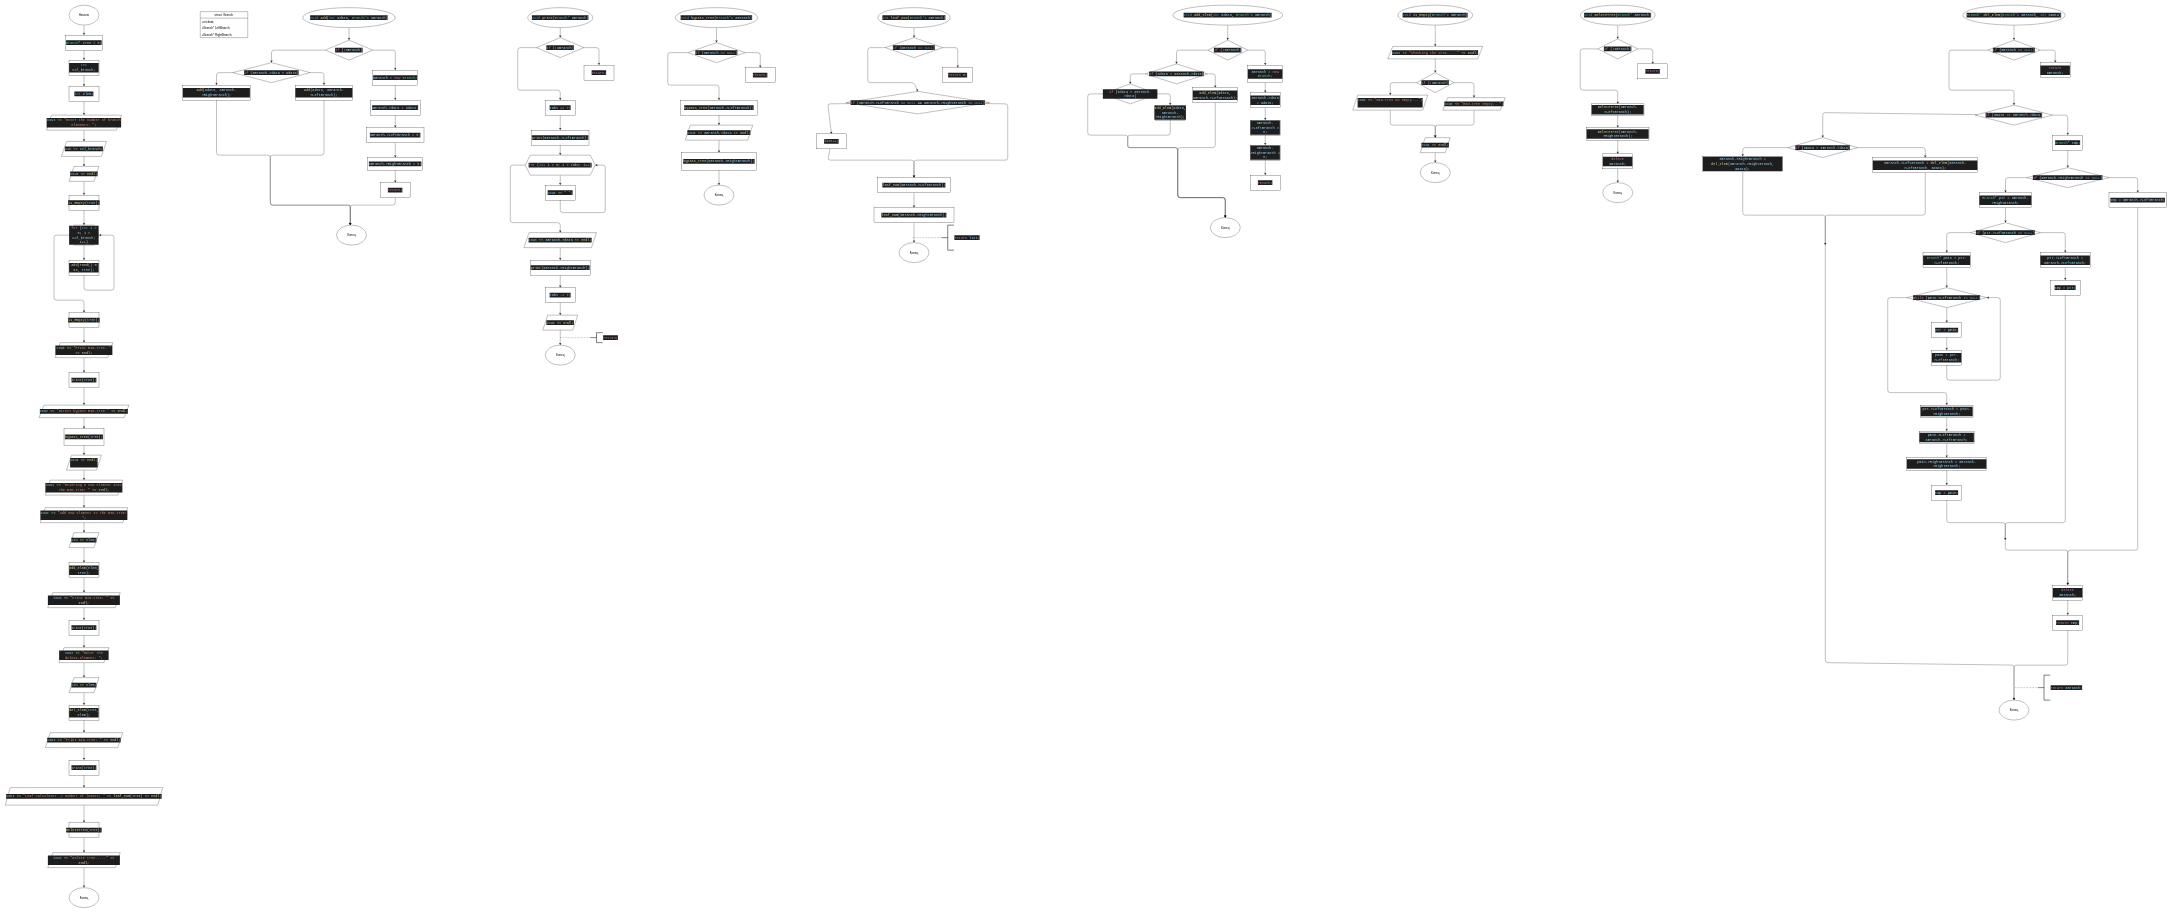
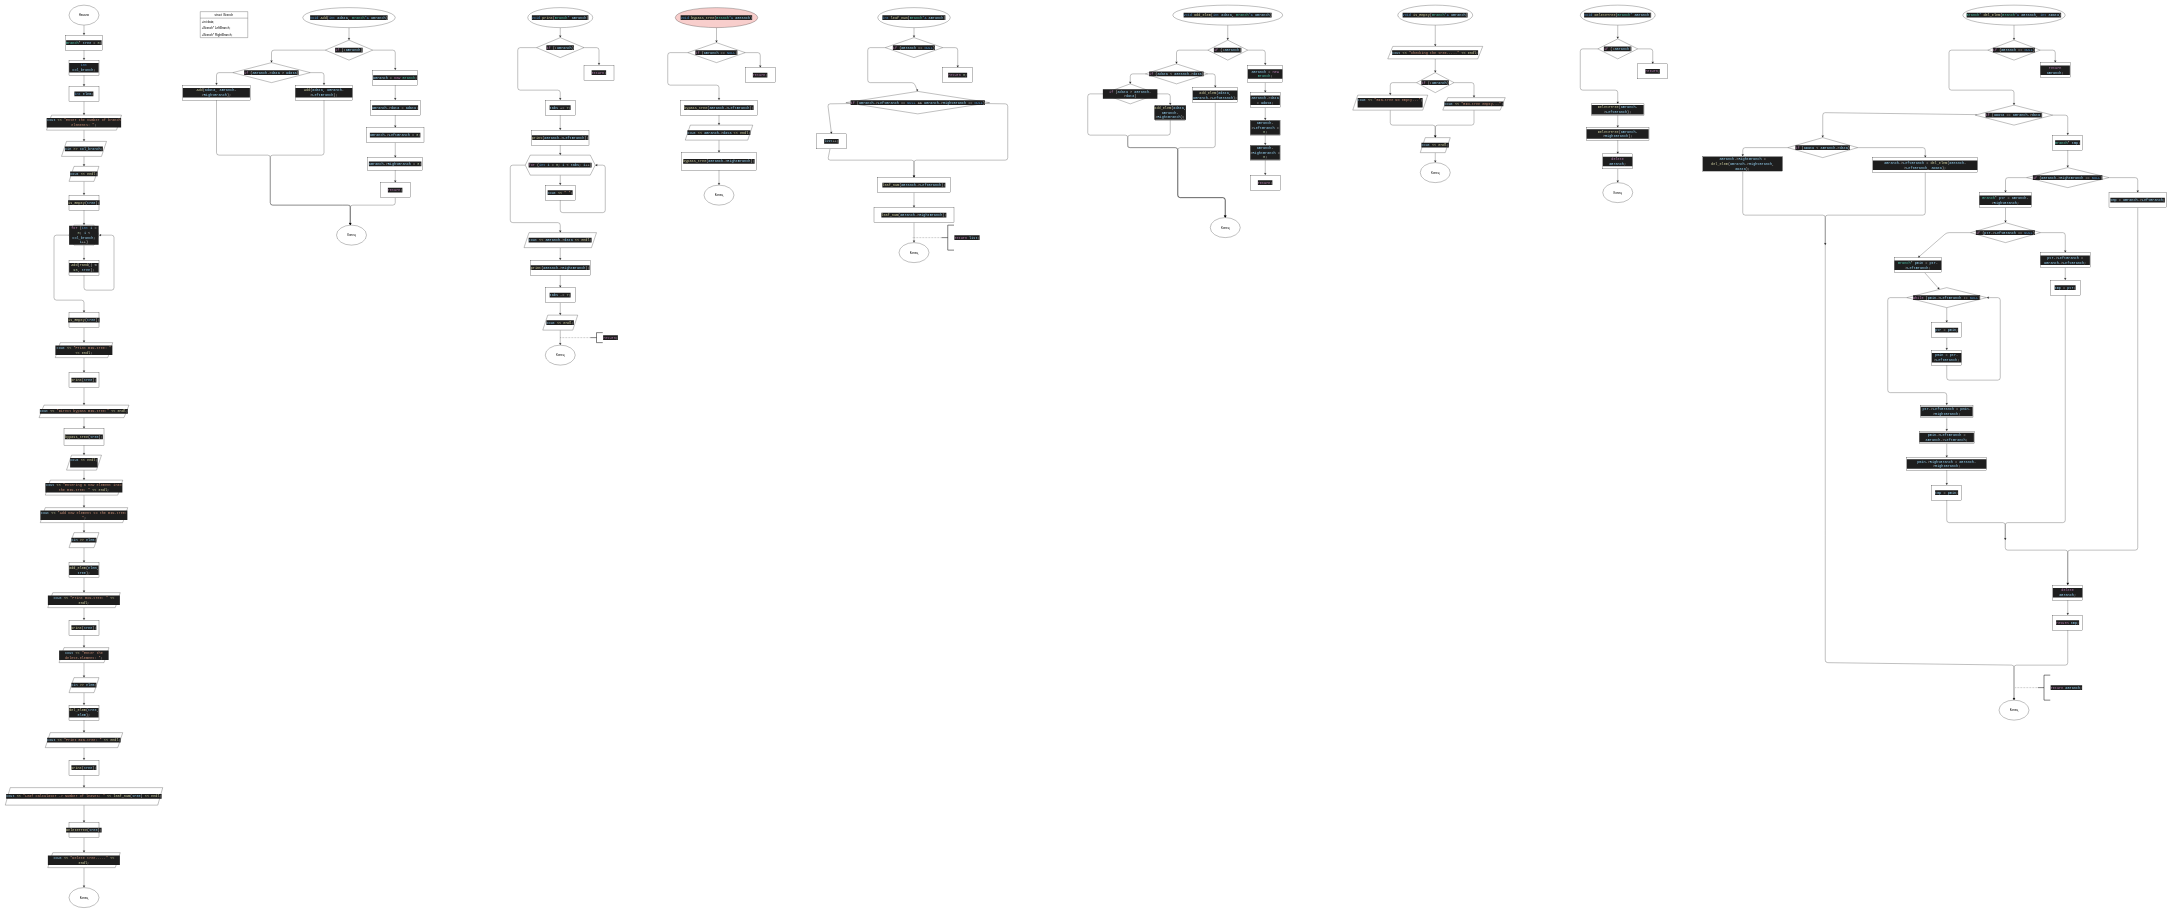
(716, 18) -> (716, 18)
(1947, 260) -> (1918, 265)
